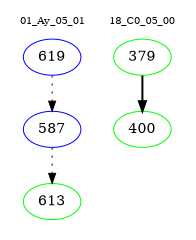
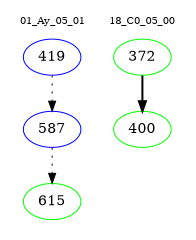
(52, 57) -> (52, 57)
(142, 57) -> (142, 57)
(52, 202) -> (52, 202)
